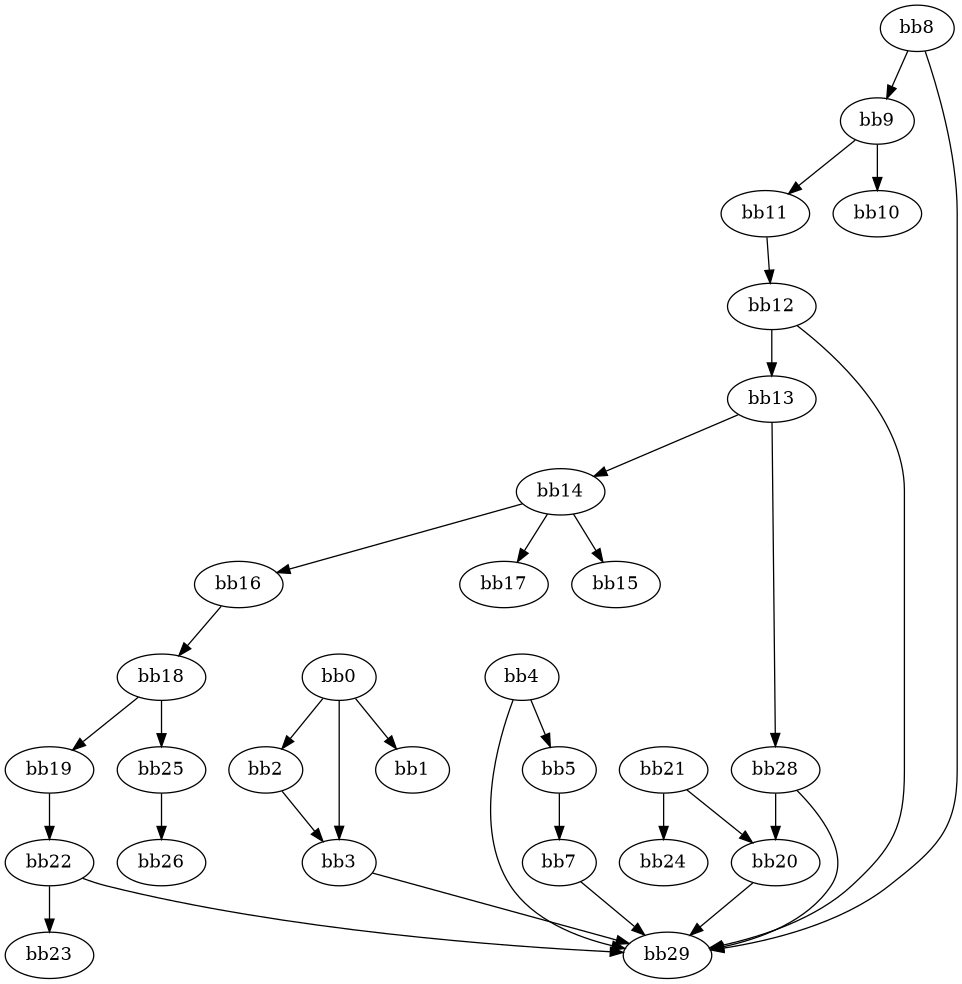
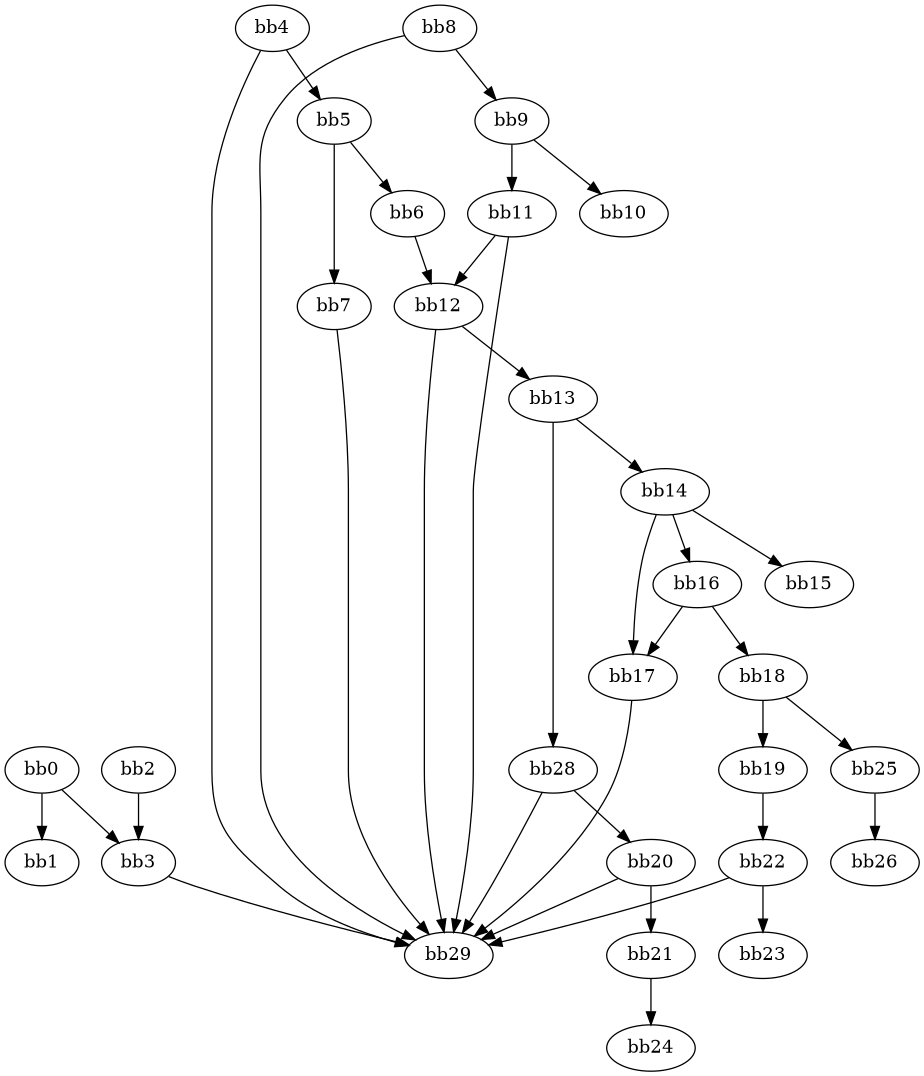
none -> (408, 214)
none -> (473, 577)
none -> (669, 626)
(307, 719) -> none
(714, 812) -> (651, 894)
none -> (585, 830)
